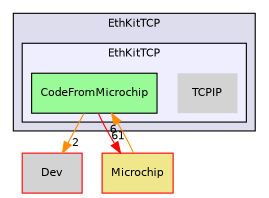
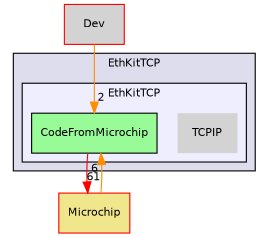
(76, 128) -> (94, 73)
